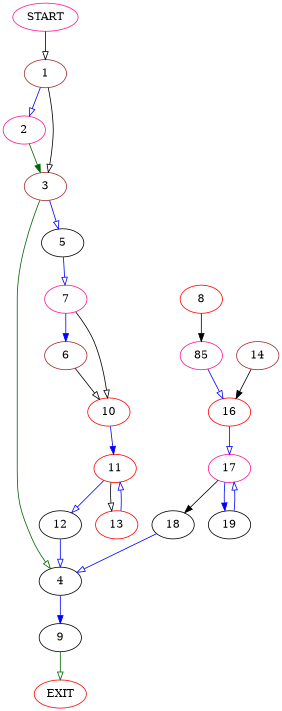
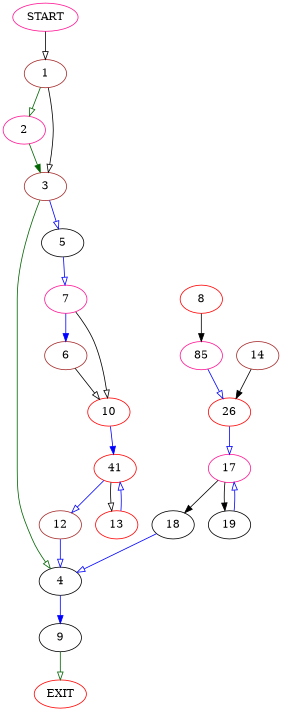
(36, 98) -> (36, 98)
(230, 412) -> (230, 412)
(115, 468) -> (115, 468)
(224, 493) -> (224, 493)
(60, 525) -> (60, 525)
